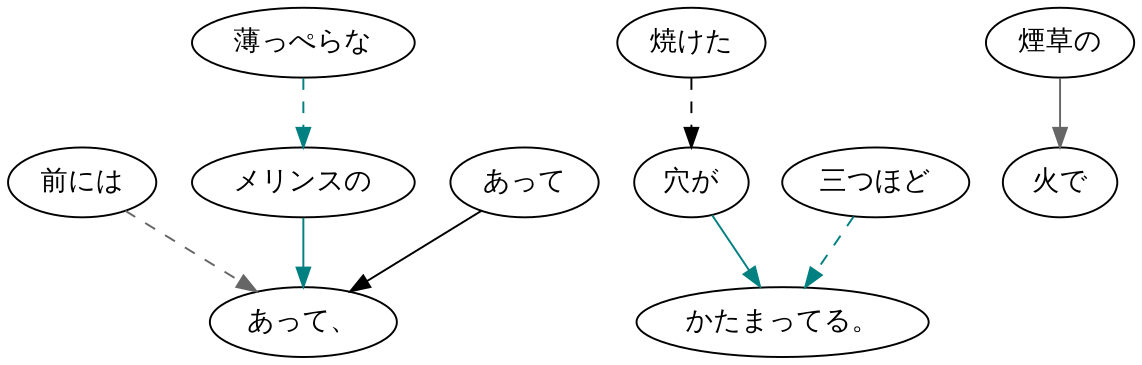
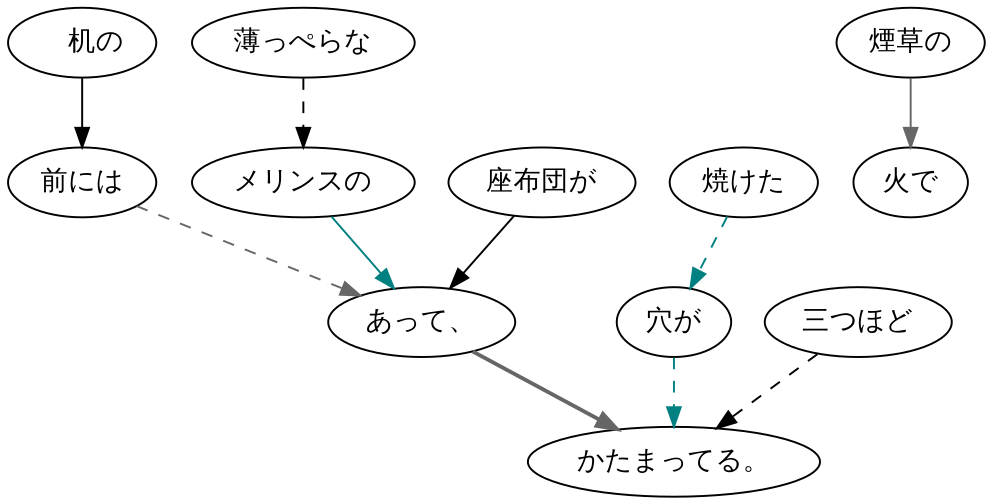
none -> (82, 43)
(303, 103) -> (303, 103)
(691, 103) -> (713, 244)
(525, 182) -> (542, 182)
(731, 243) -> (674, 382)
(835, 244) -> (775, 386)
none -> (536, 386)
